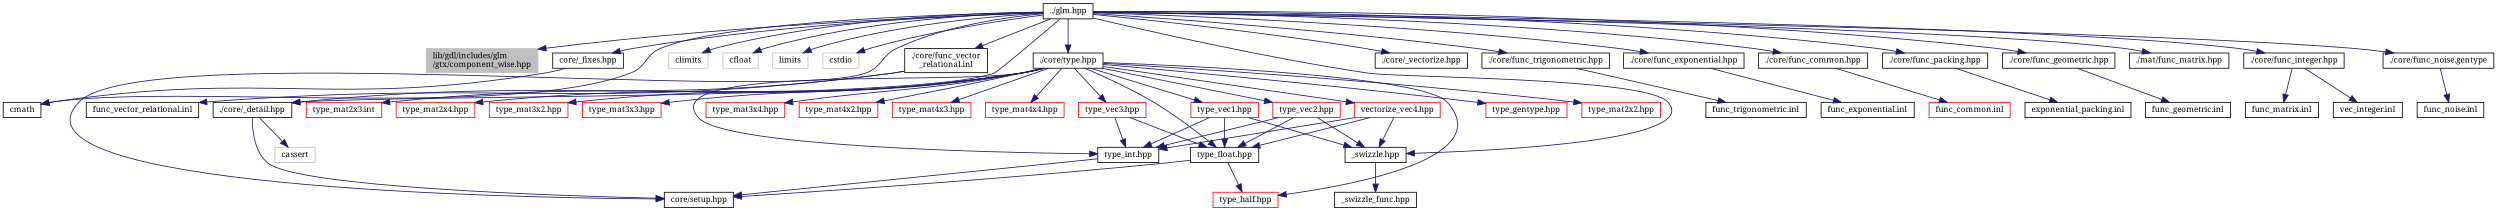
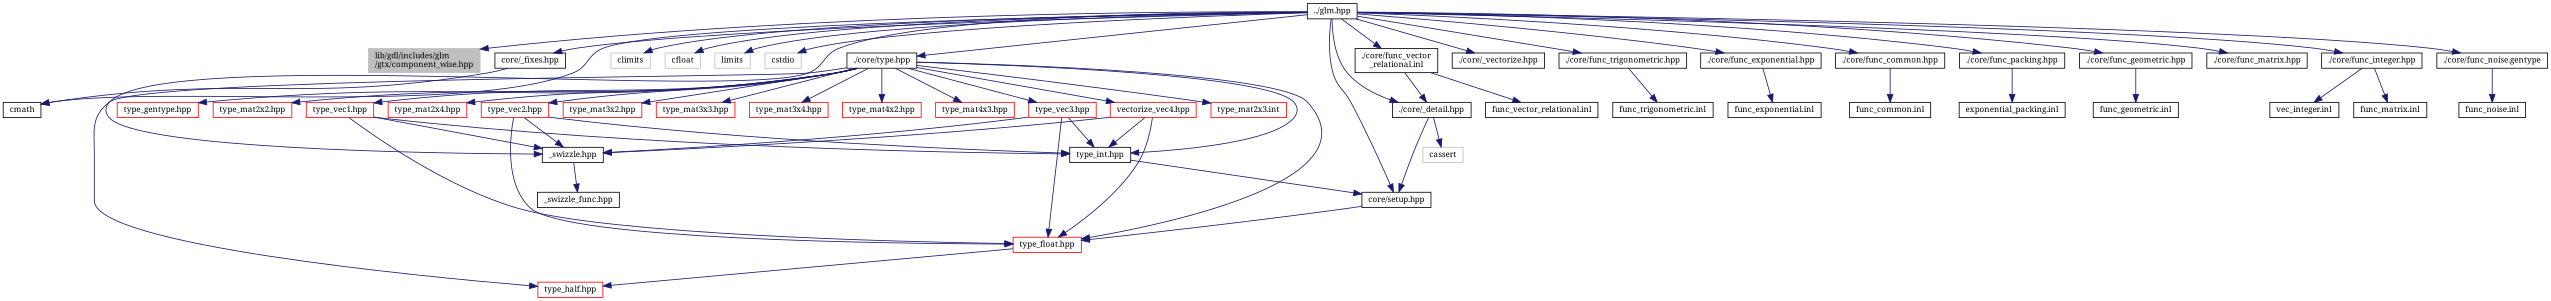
(2179, 61) -> (2257, 61)
(1025, 110) -> none
(1970, 110) -> (1890, 110)
none -> (925, 129)
(1225, 155) -> (1047, 245)
(966, 181) -> (1226, 224)
